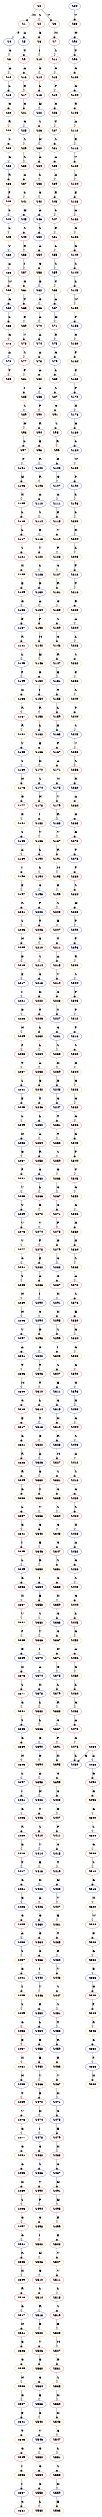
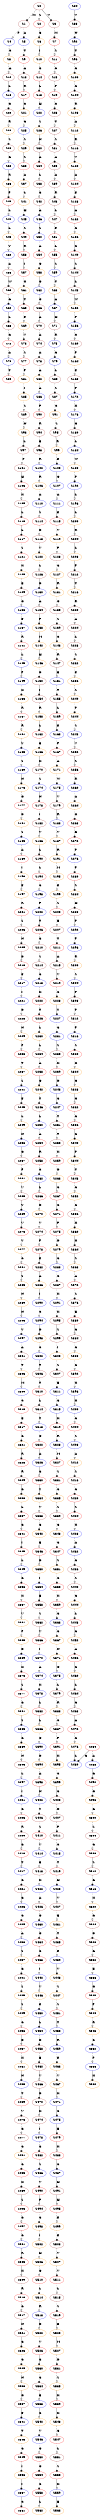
(58, 1152) -> (58, 1152)
(92, 1755) -> (92, 1755)
(94, 1916) -> (94, 1916)
